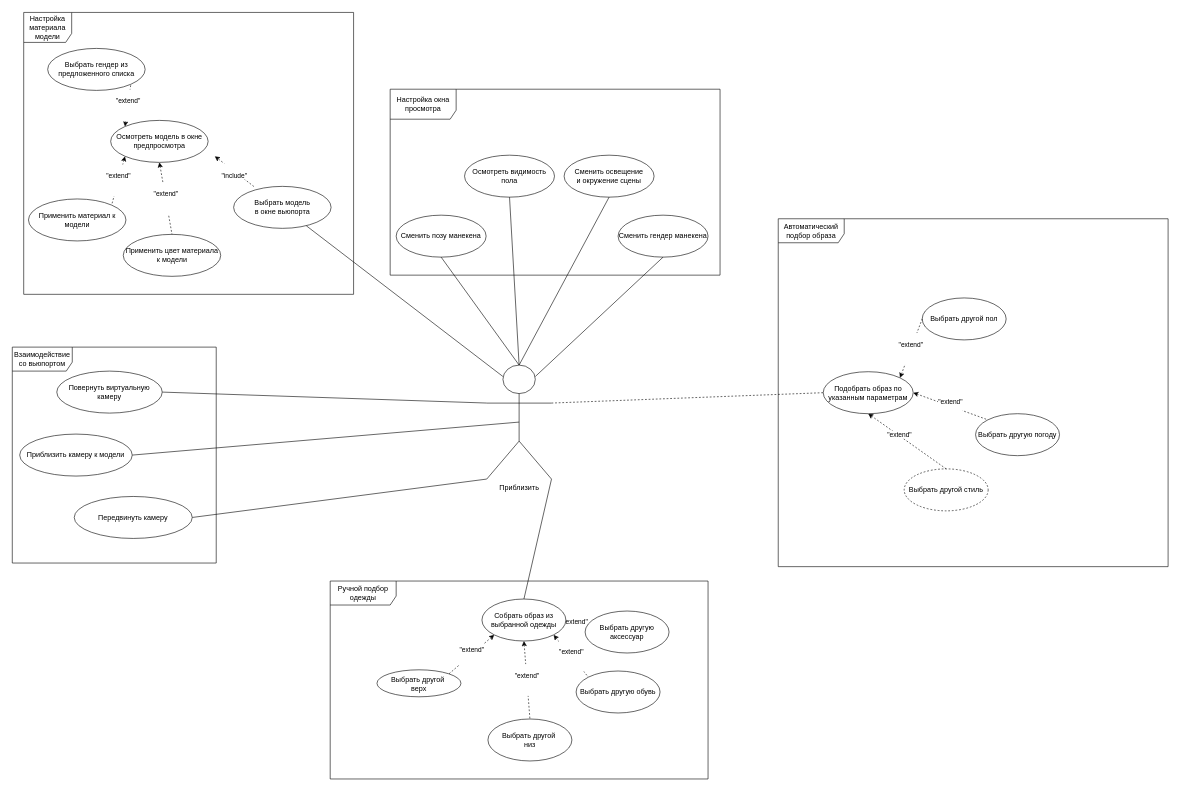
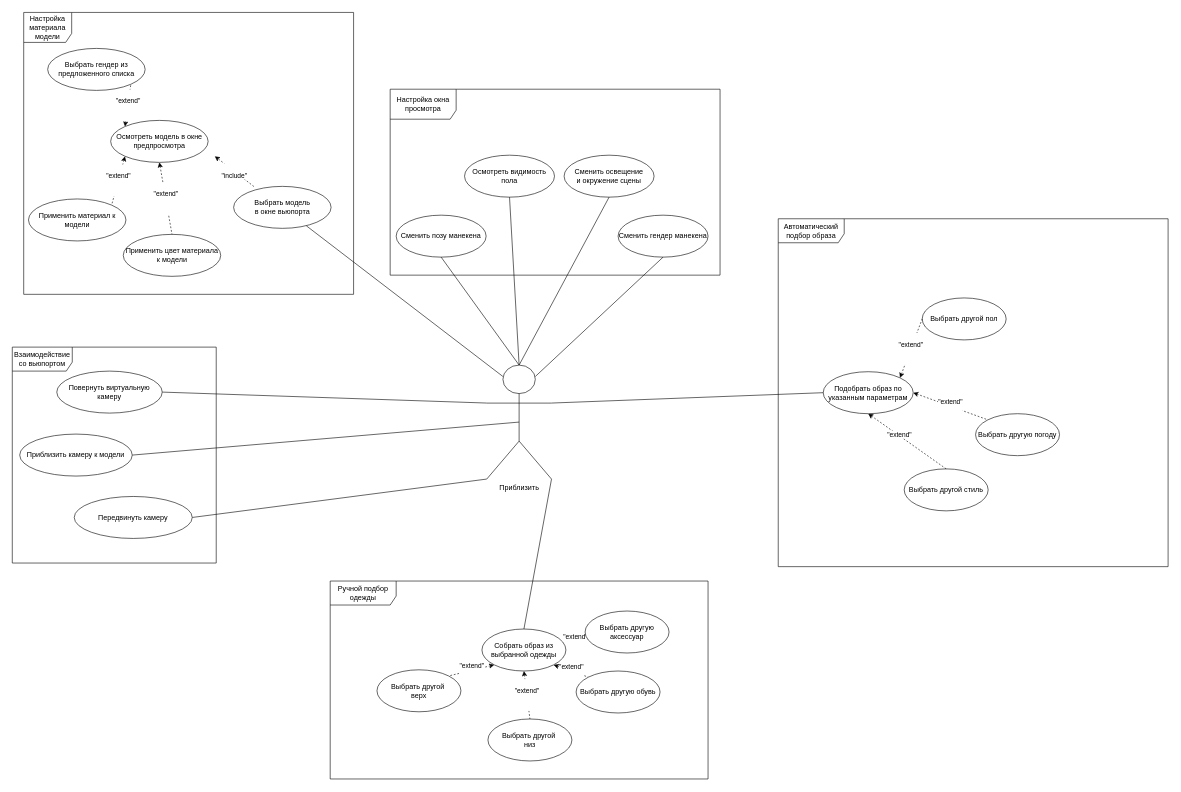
(687, 398) -> (687, 398)
(947, 490) -> (947, 490)
(524, 620) -> (524, 650)
(419, 683) -> (419, 691)
